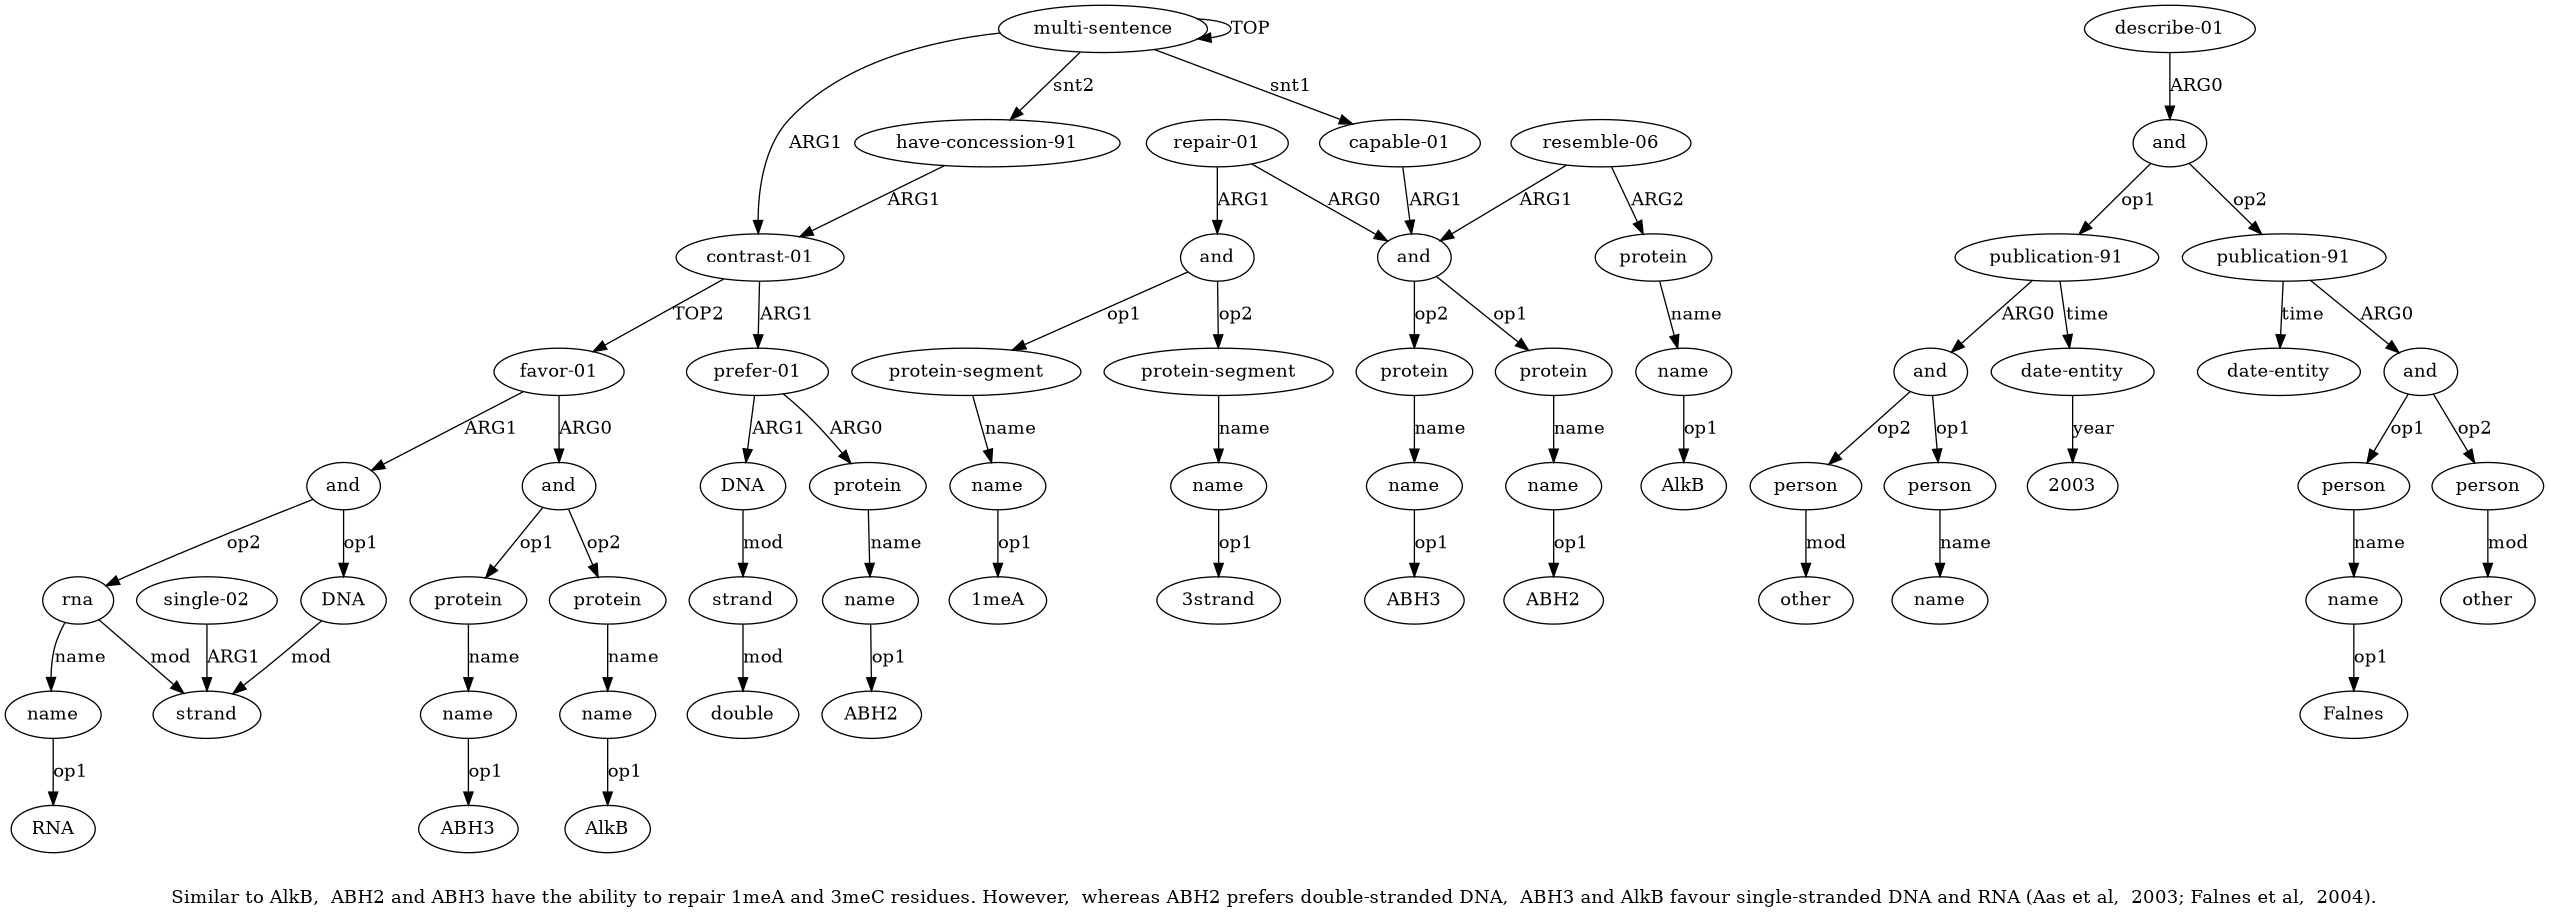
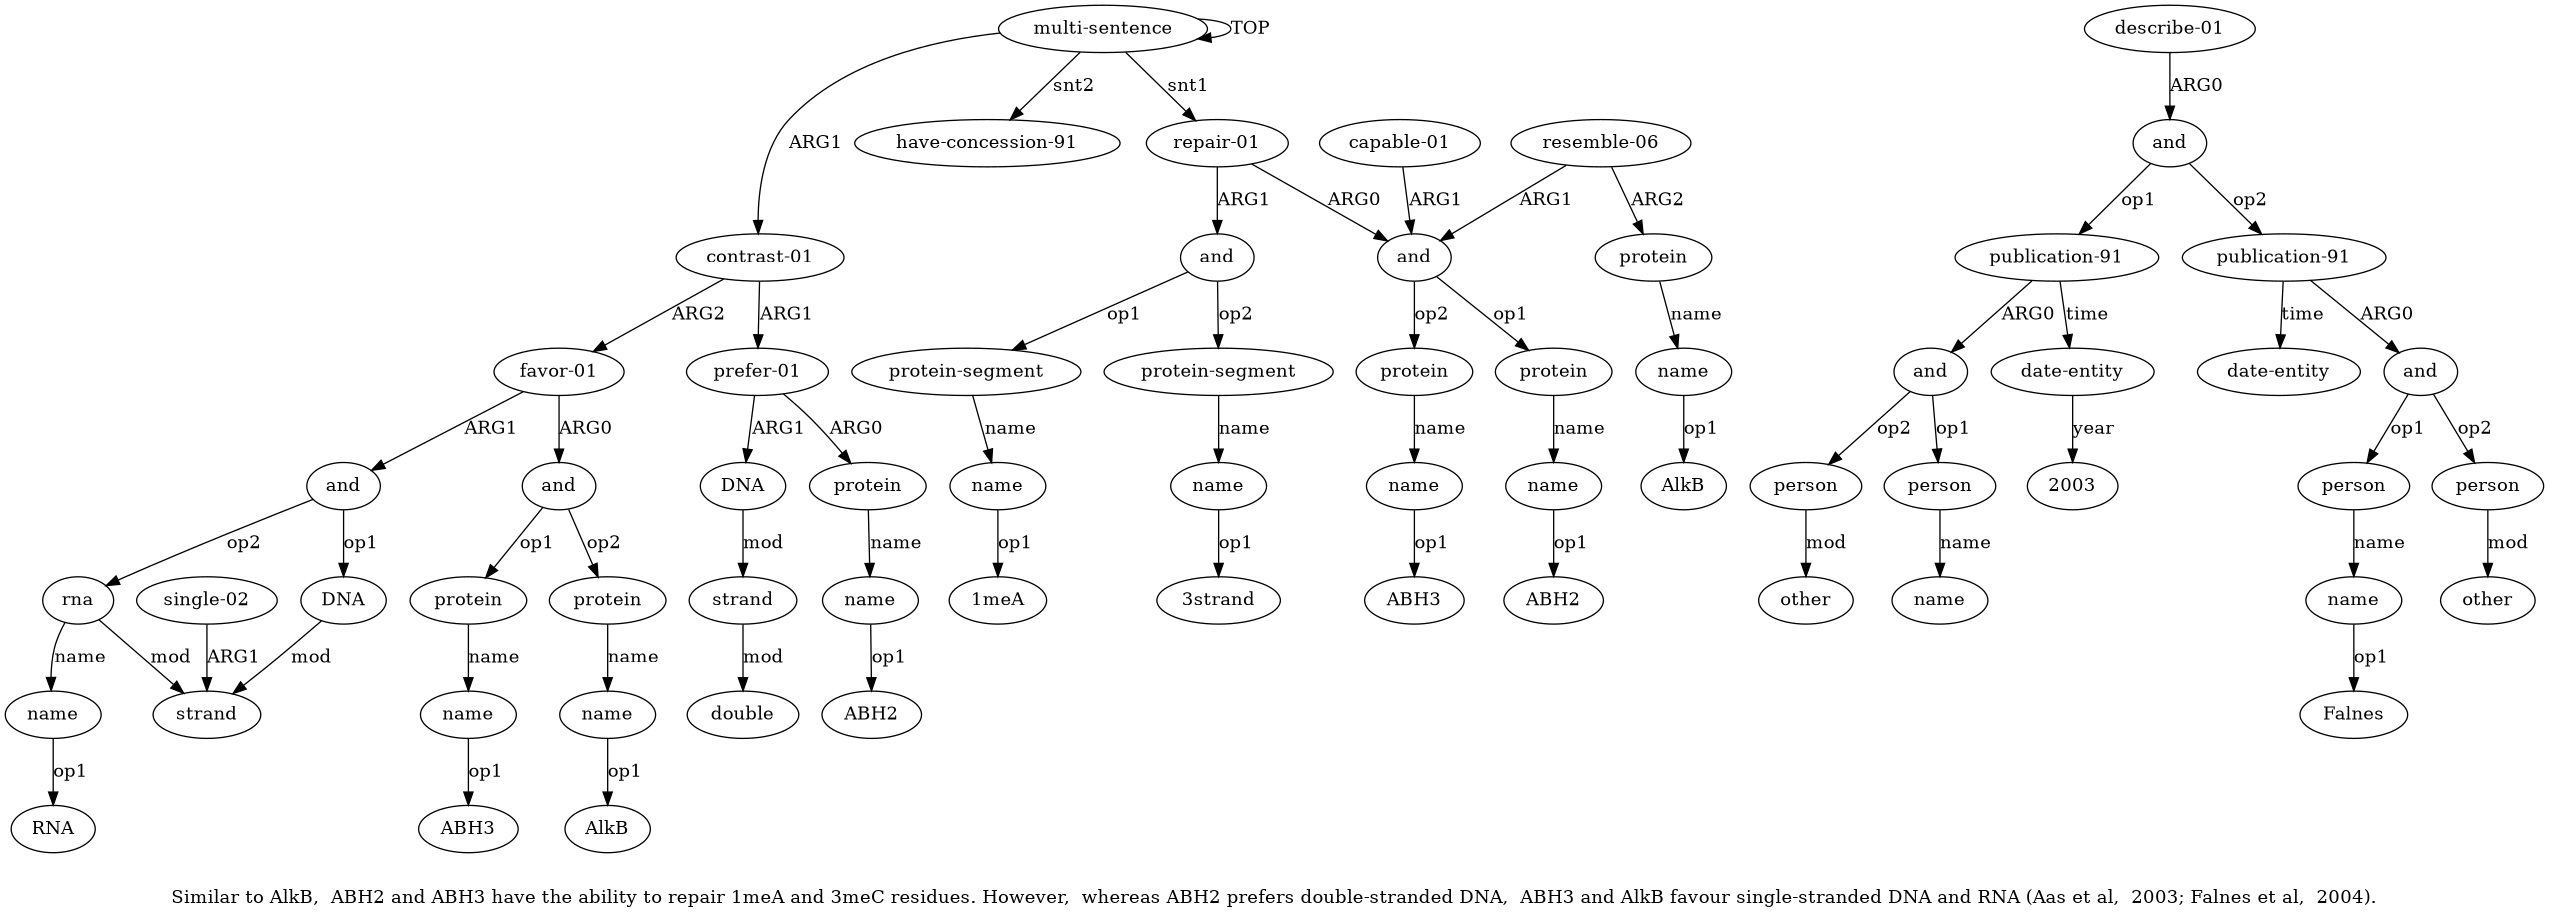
(1247, 84) -> (1156, 82)
(878, 198) -> none
(699, 315) -> (699, 315)
